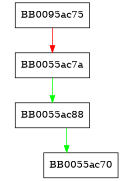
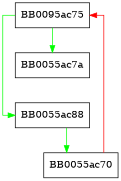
(52, 37) -> (52, 37)
none -> (104, 80)
(52, 87) -> (3, 62)
